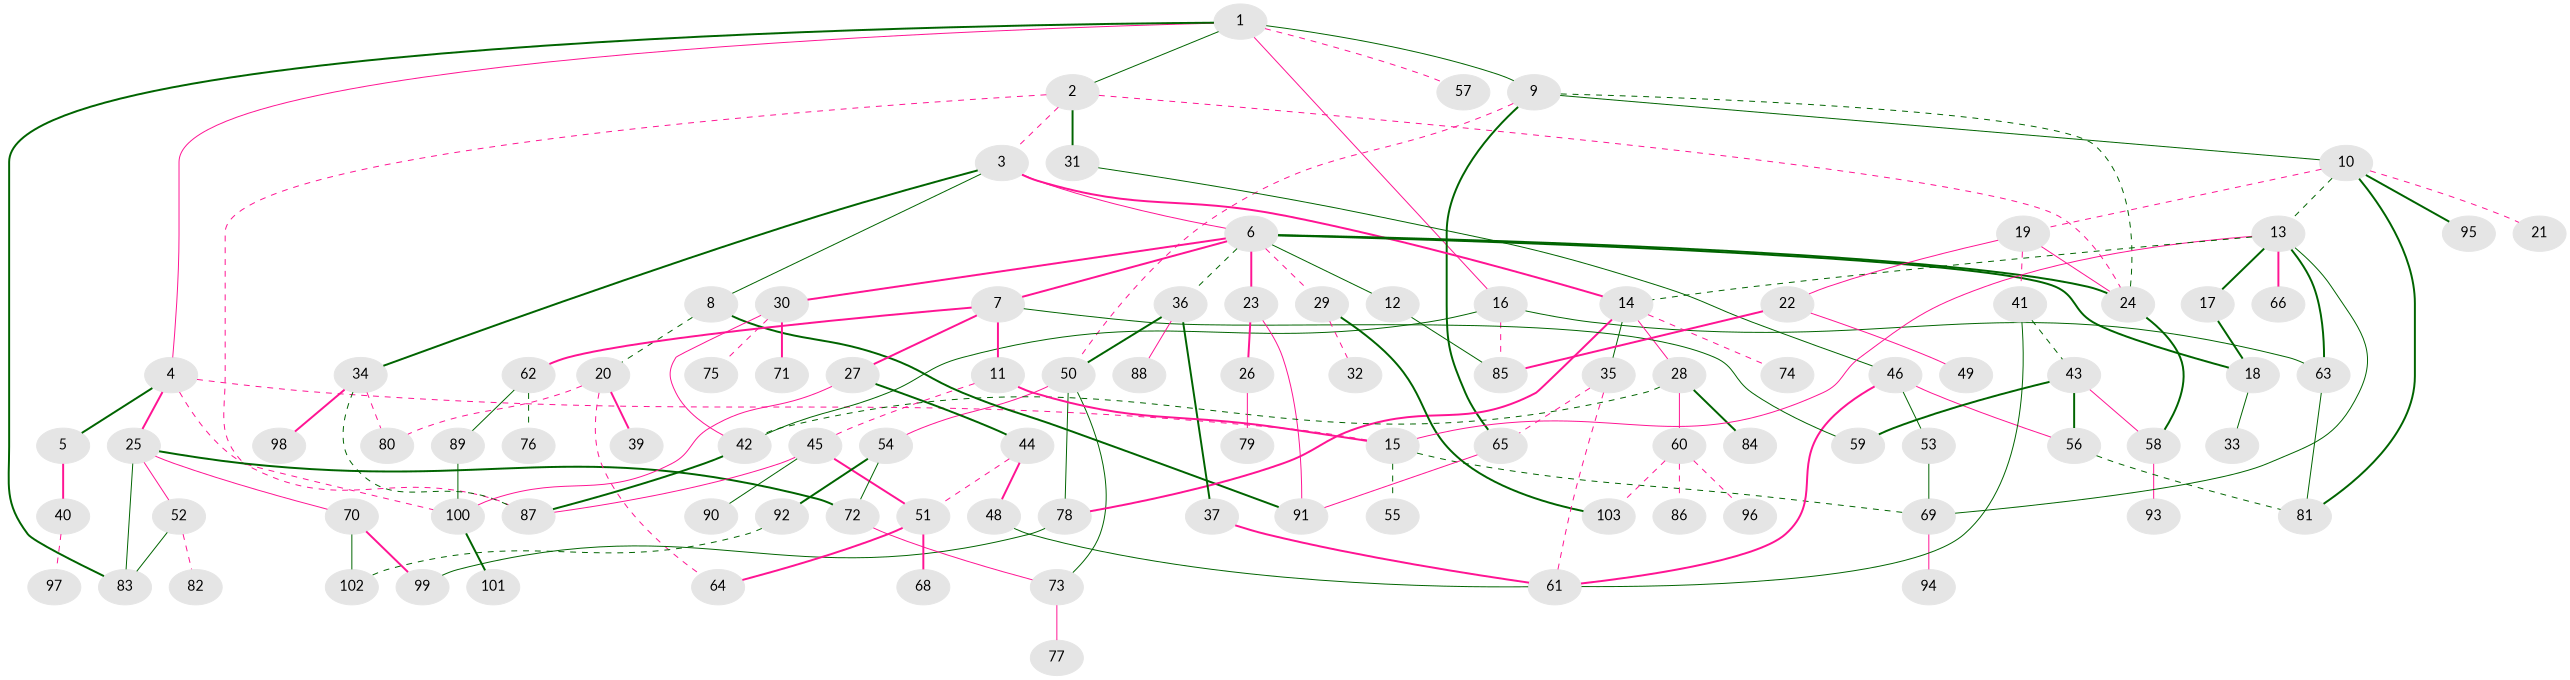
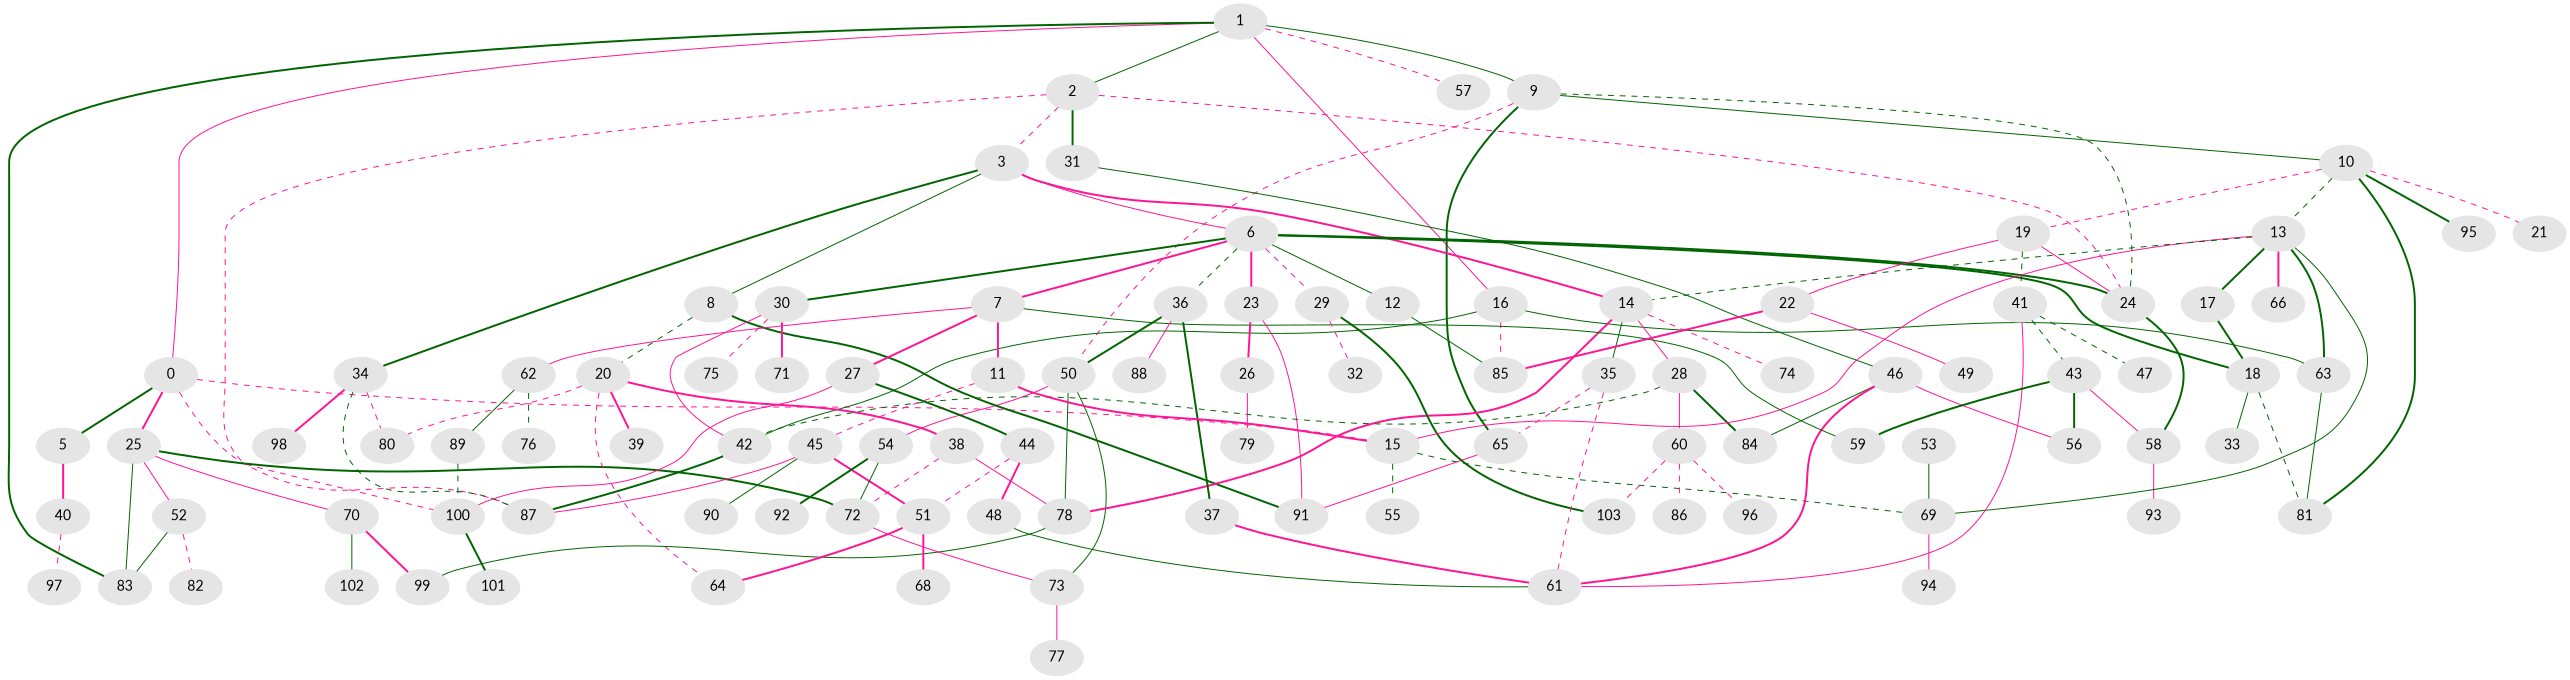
(2022, 268) -> (2022, 268)
(1017, 269) -> (1017, 269)
(791, 325) -> (791, 325)
(171, 375) -> (171, 375)
none -> (2145, 375)
(1912, 410) -> (1823, 410)
none -> (957, 446)
(458, 481) -> (458, 481)
(2202, 489) -> (2279, 446)
(616, 553) -> none
(1889, 564) -> (1889, 564)
